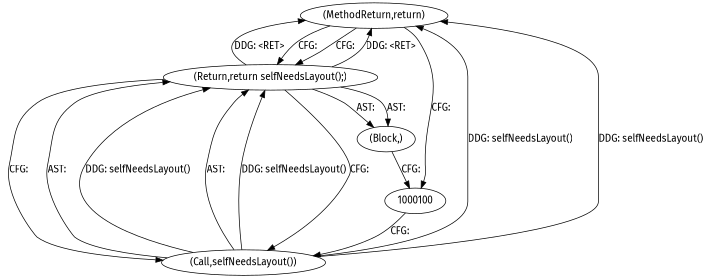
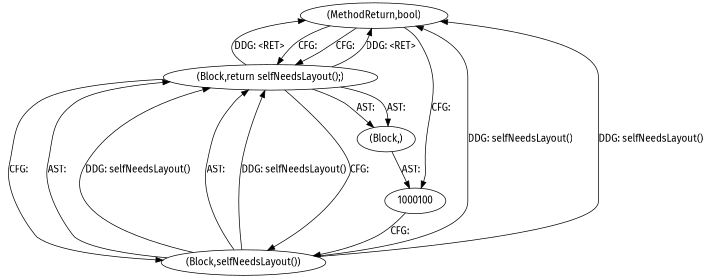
(374, 16) -> (374, 16)
(271, 77) -> (271, 77)
(412, 170) -> (412, 170)
(244, 263) -> (244, 263)
